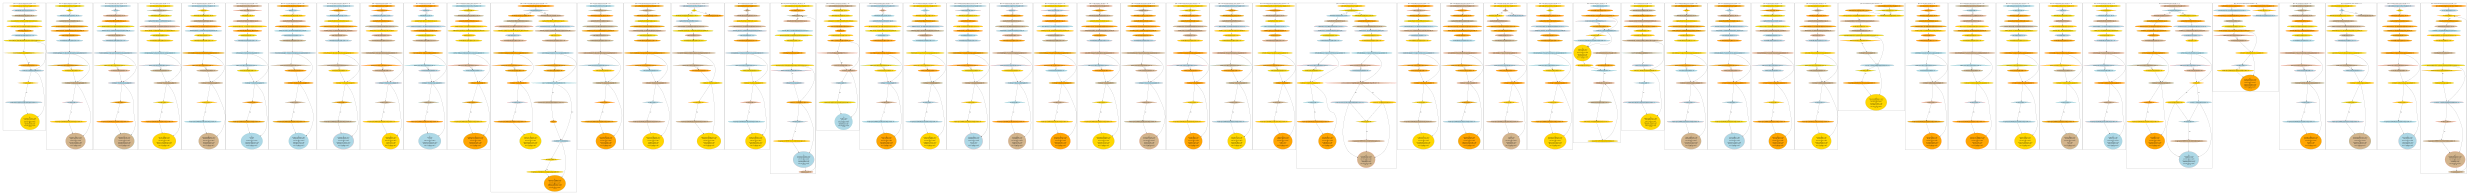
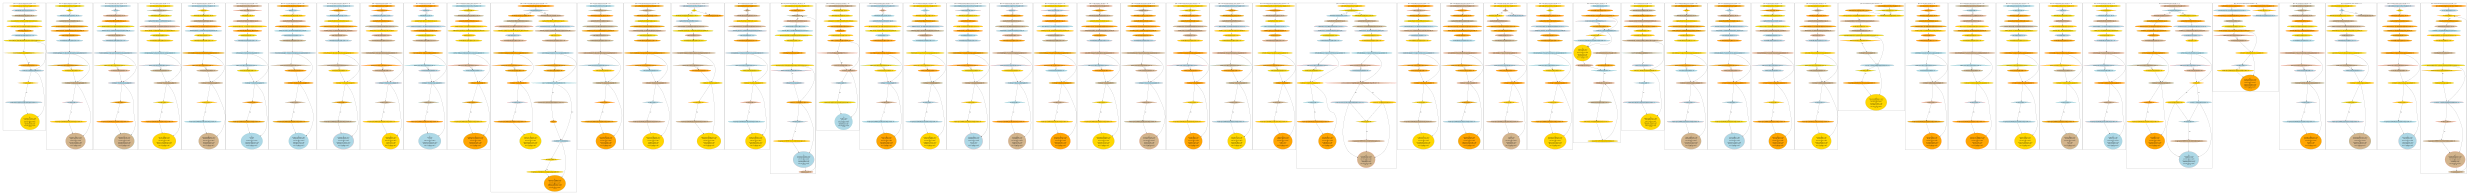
(1367, 21) -> (1367, 21)
none -> (796, 26)
(1584, 65) -> (1584, 65)
